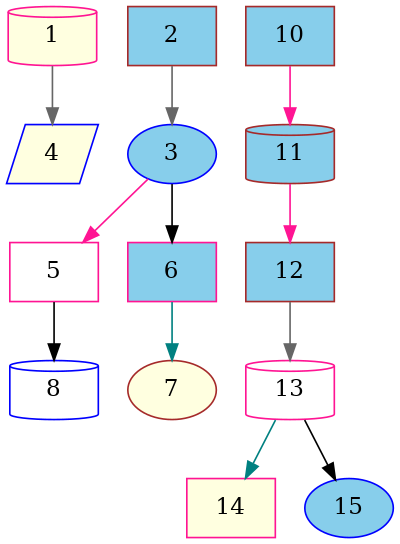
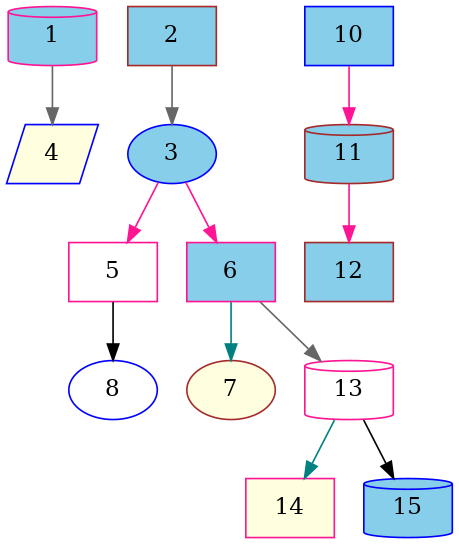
(52, 36) -> (52, 36)
(290, 36) -> (349, 36)
(172, 205) -> (197, 205)
(290, 323) -> (284, 325)
(54, 390) -> (113, 390)
(349, 508) -> (408, 508)
